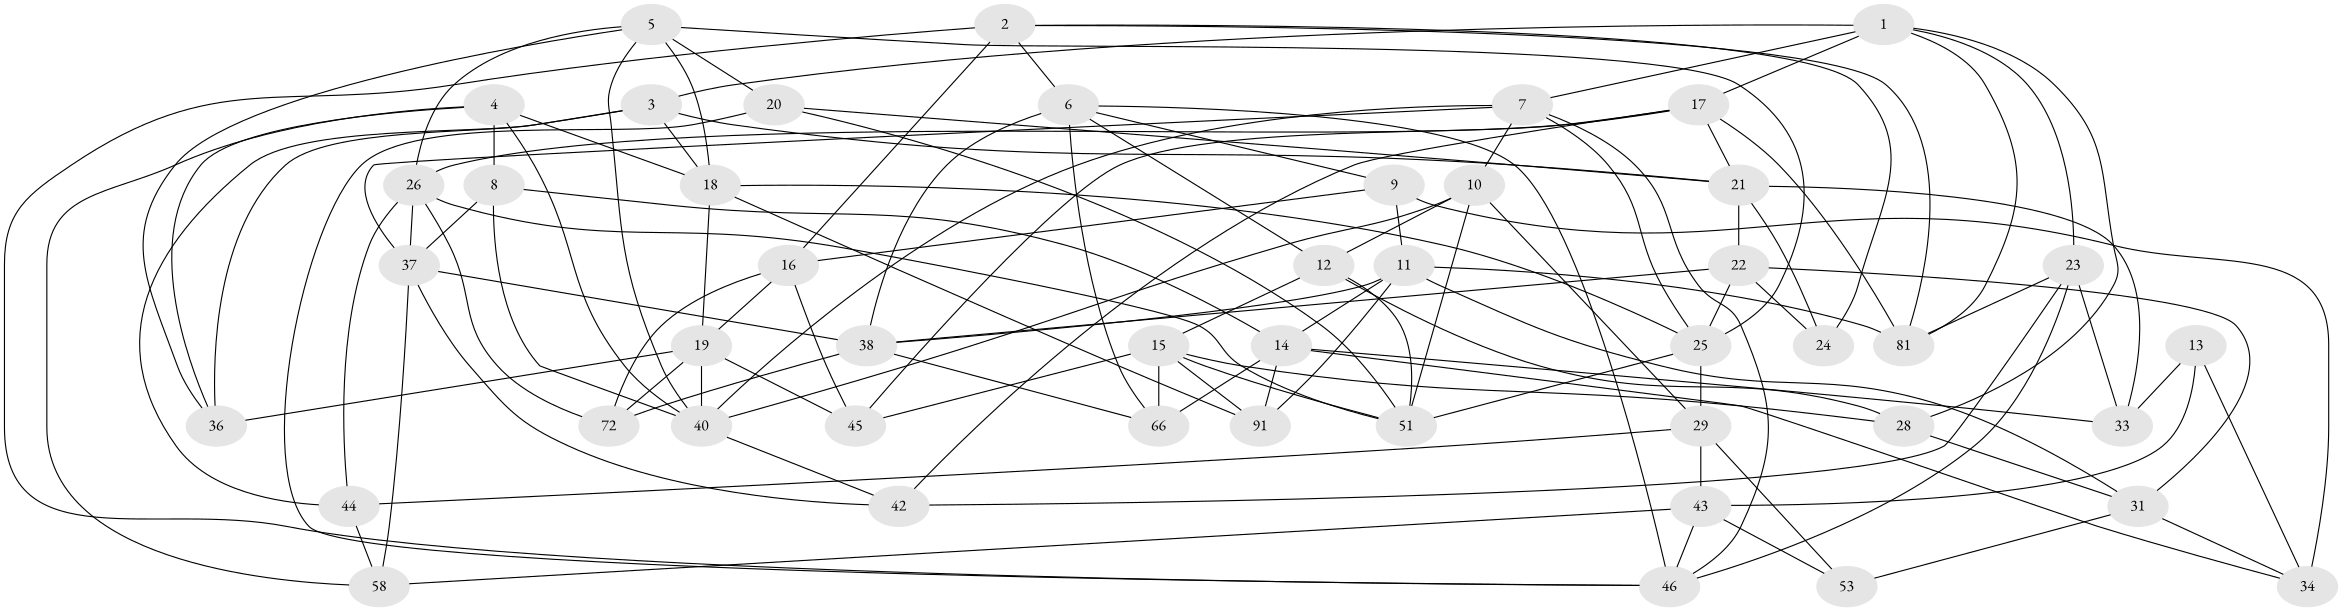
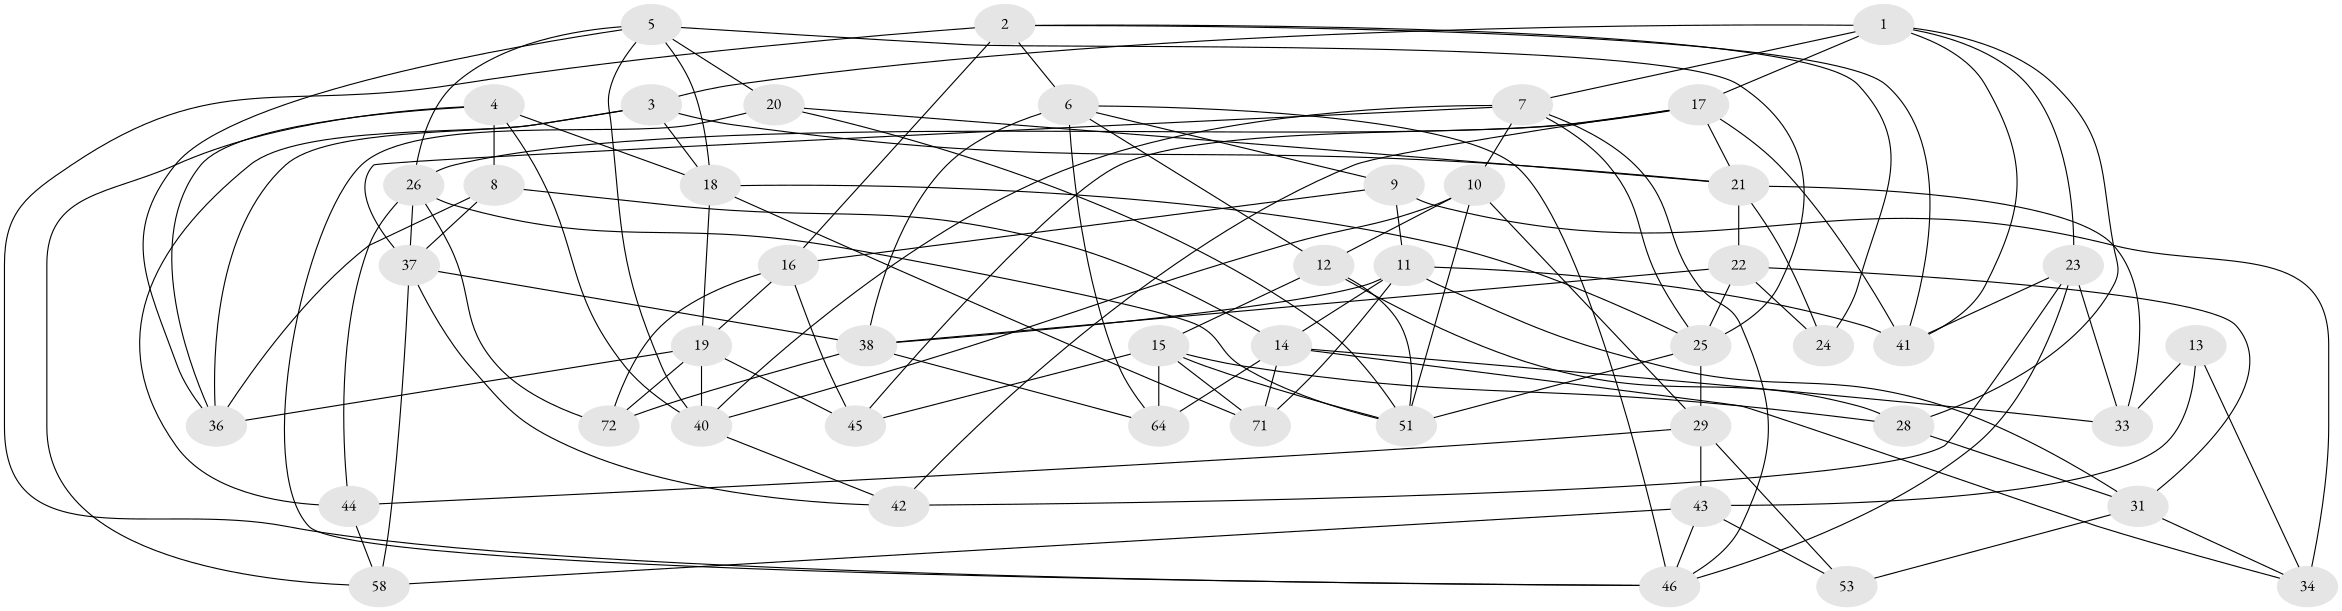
(1904, 346) -> (1904, 346)
(532, 356) -> (330, 280)
(1159, 426) -> (1159, 426)
(1260, 426) -> (1260, 426)
